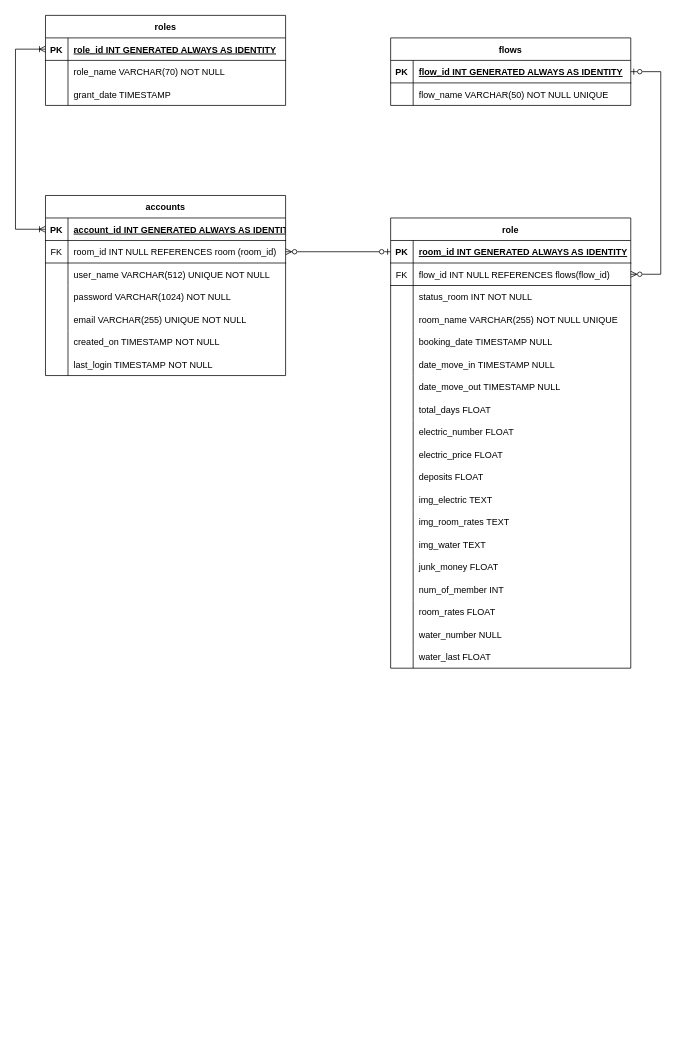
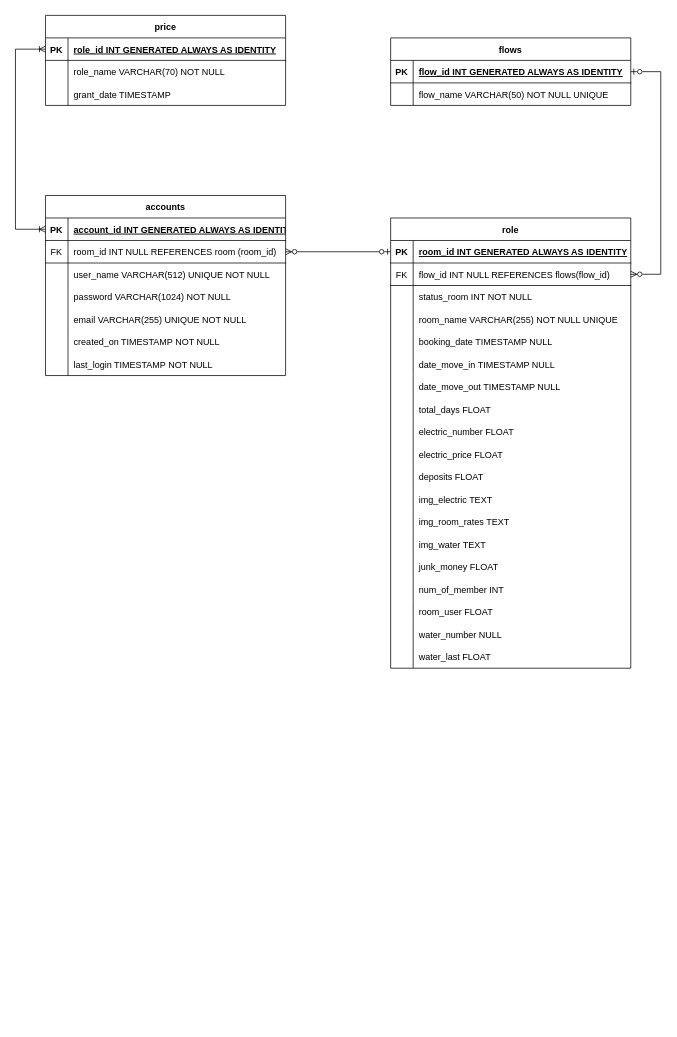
(165, 27) -> (165, 27)
(458, 612) -> (455, 612)
